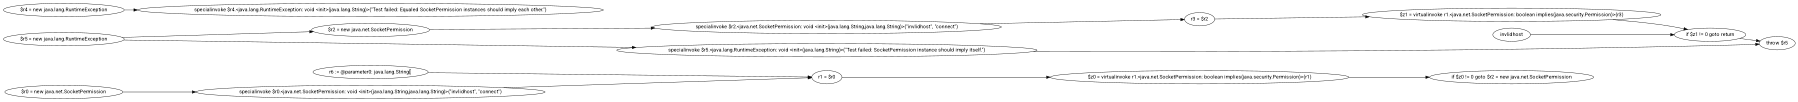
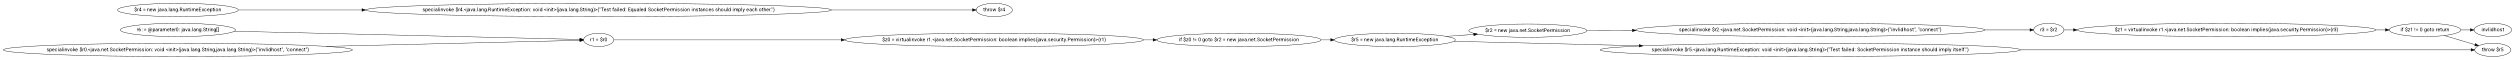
none -> (994, 10)
(1600, 35) -> (2466, 30)
none -> (1326, 40)
(64, 92) -> none
